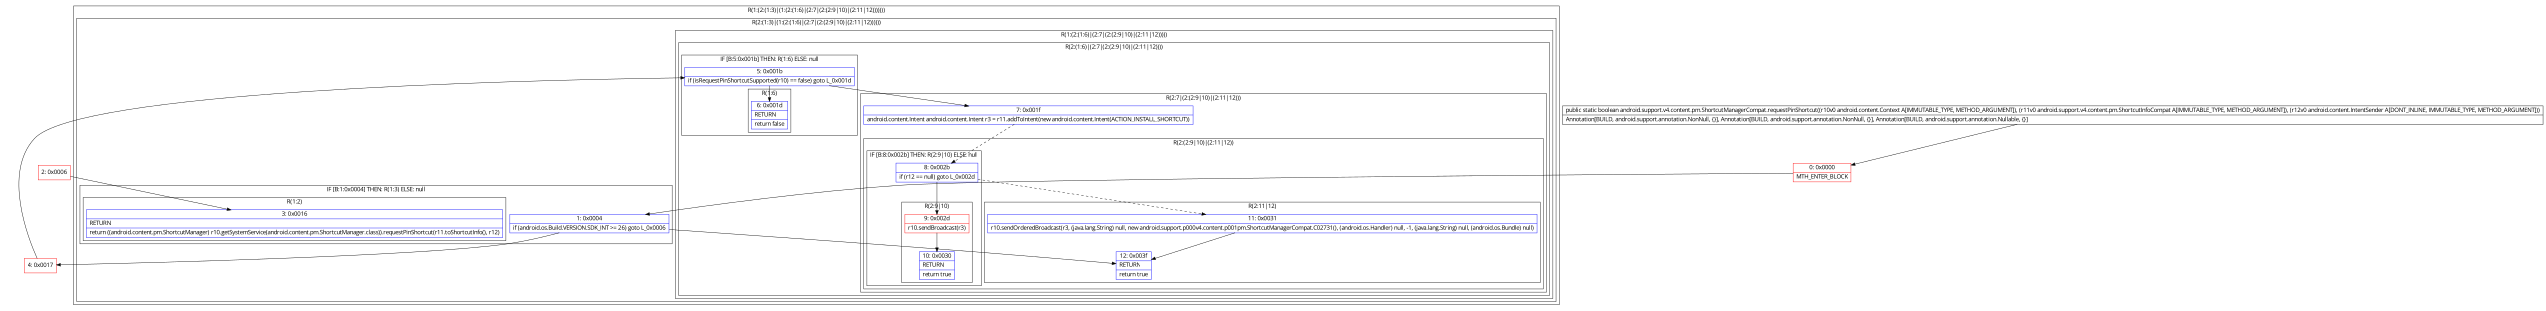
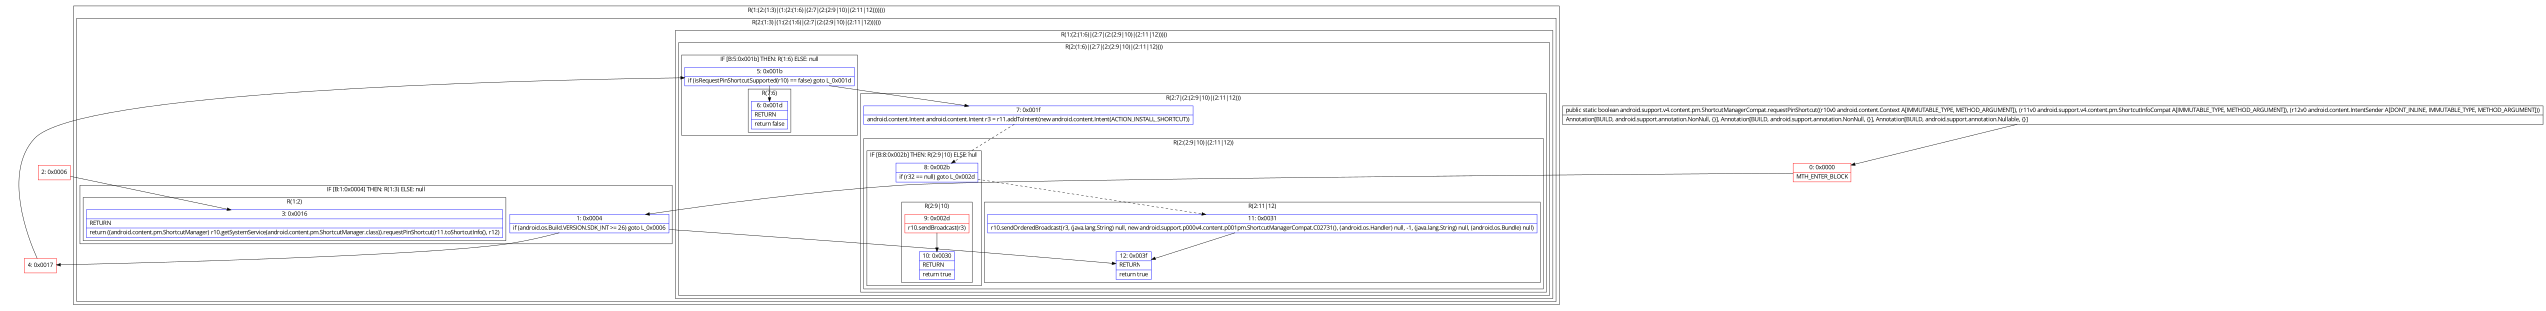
(770, 94) -> (770, 94)
(937, 177) -> (937, 177)
(937, 196) -> none
